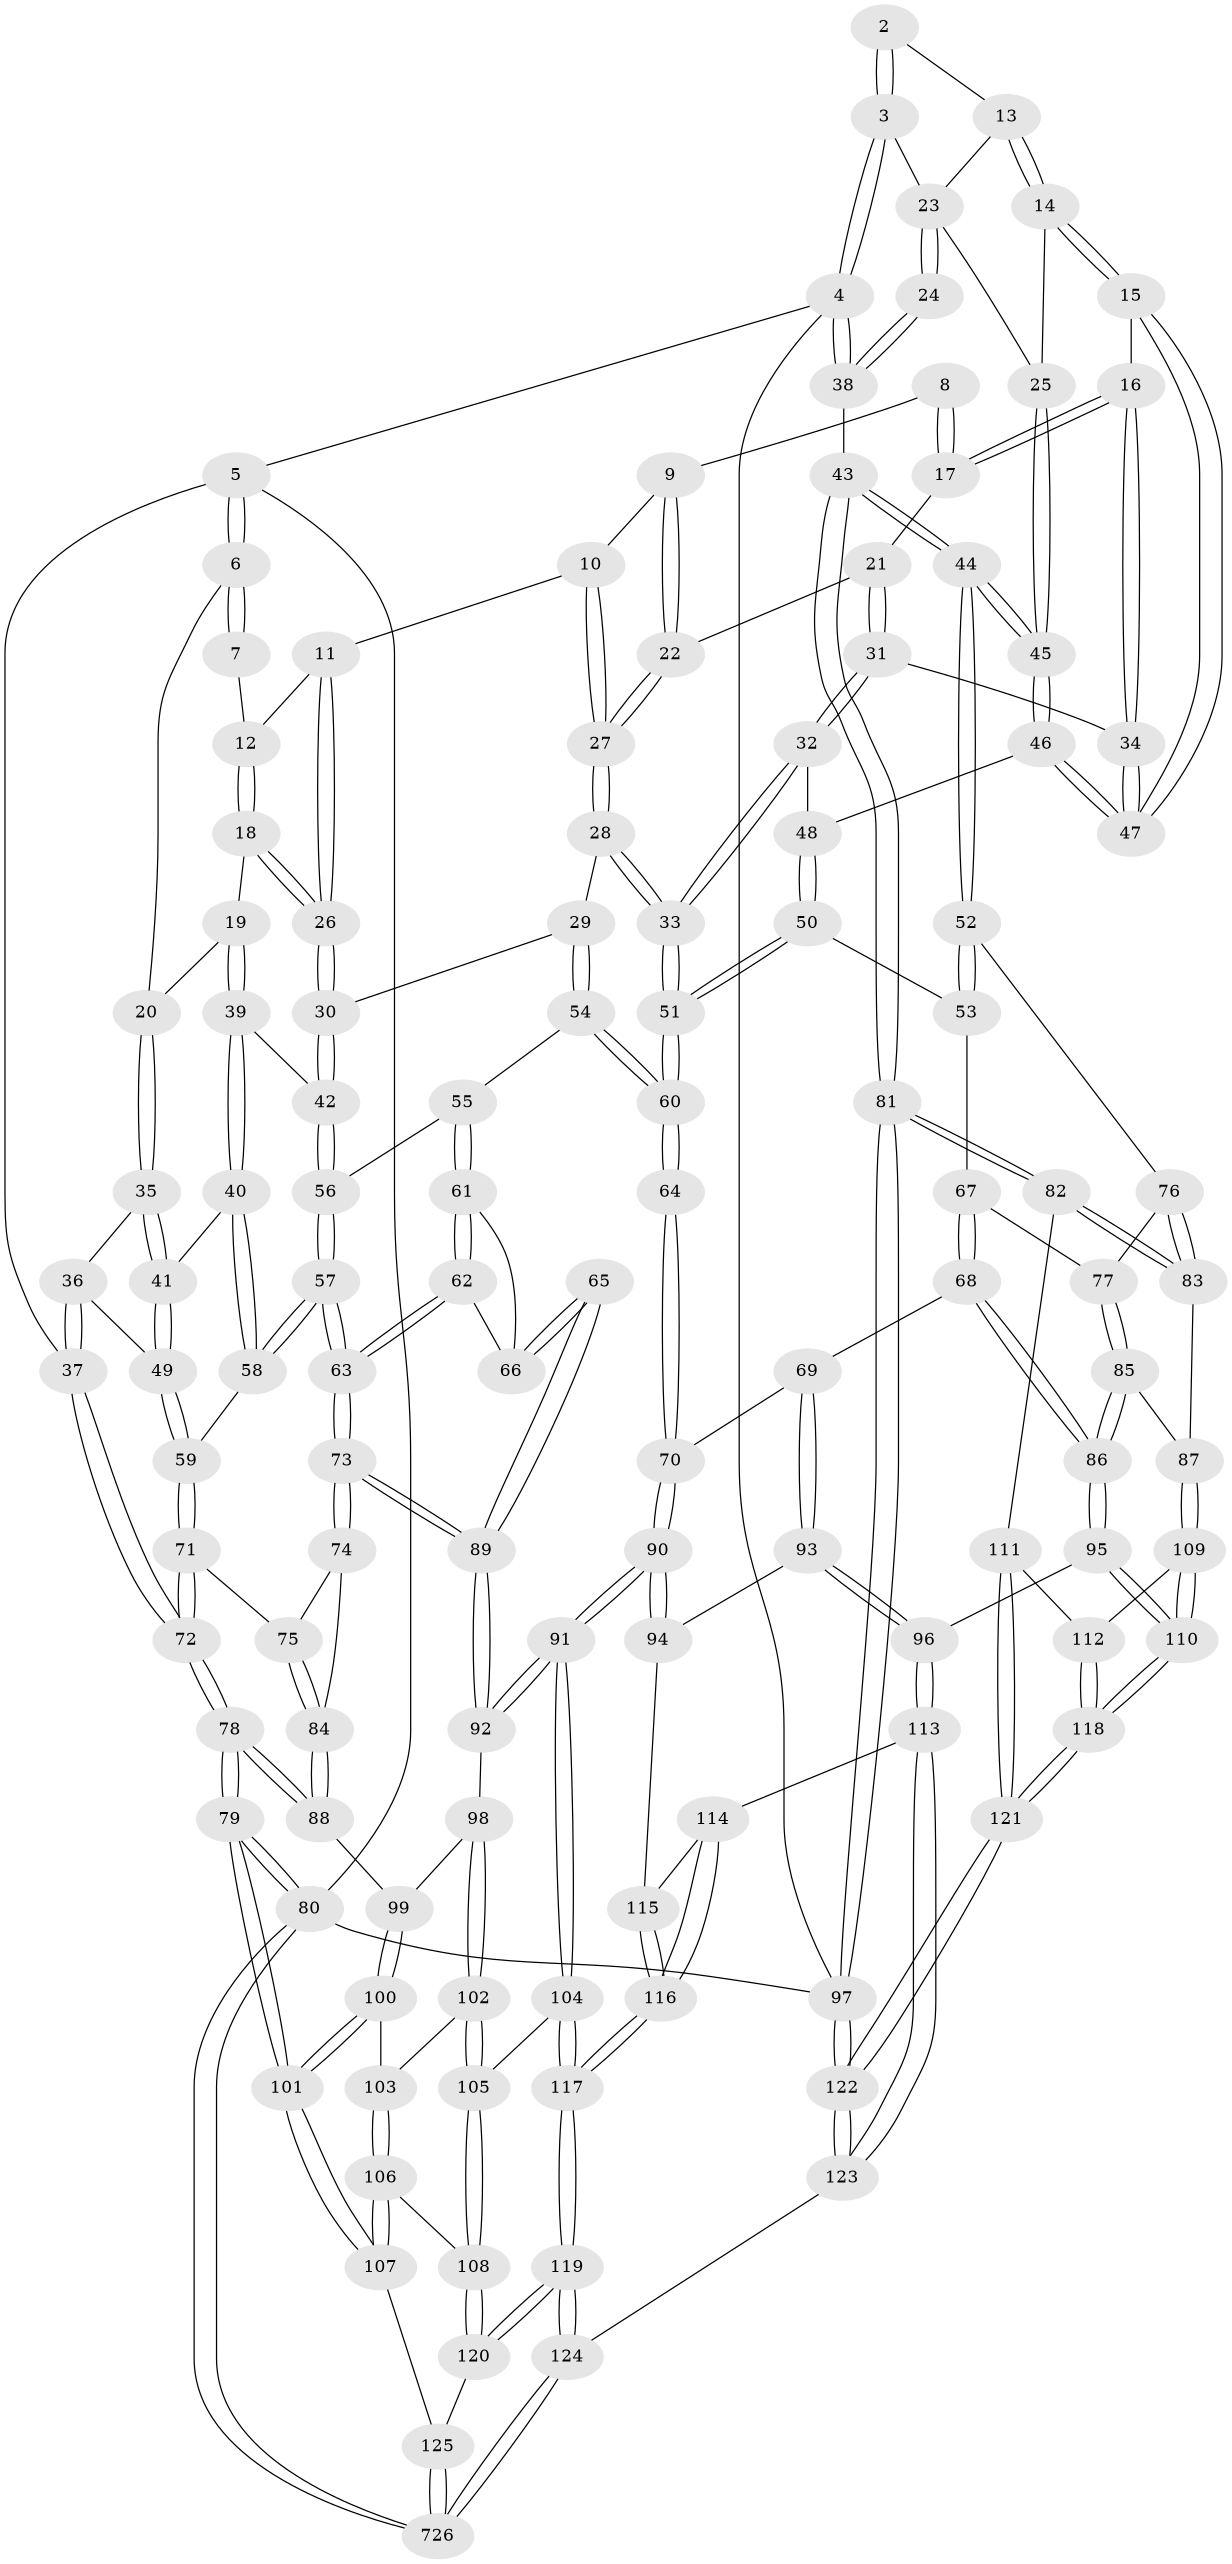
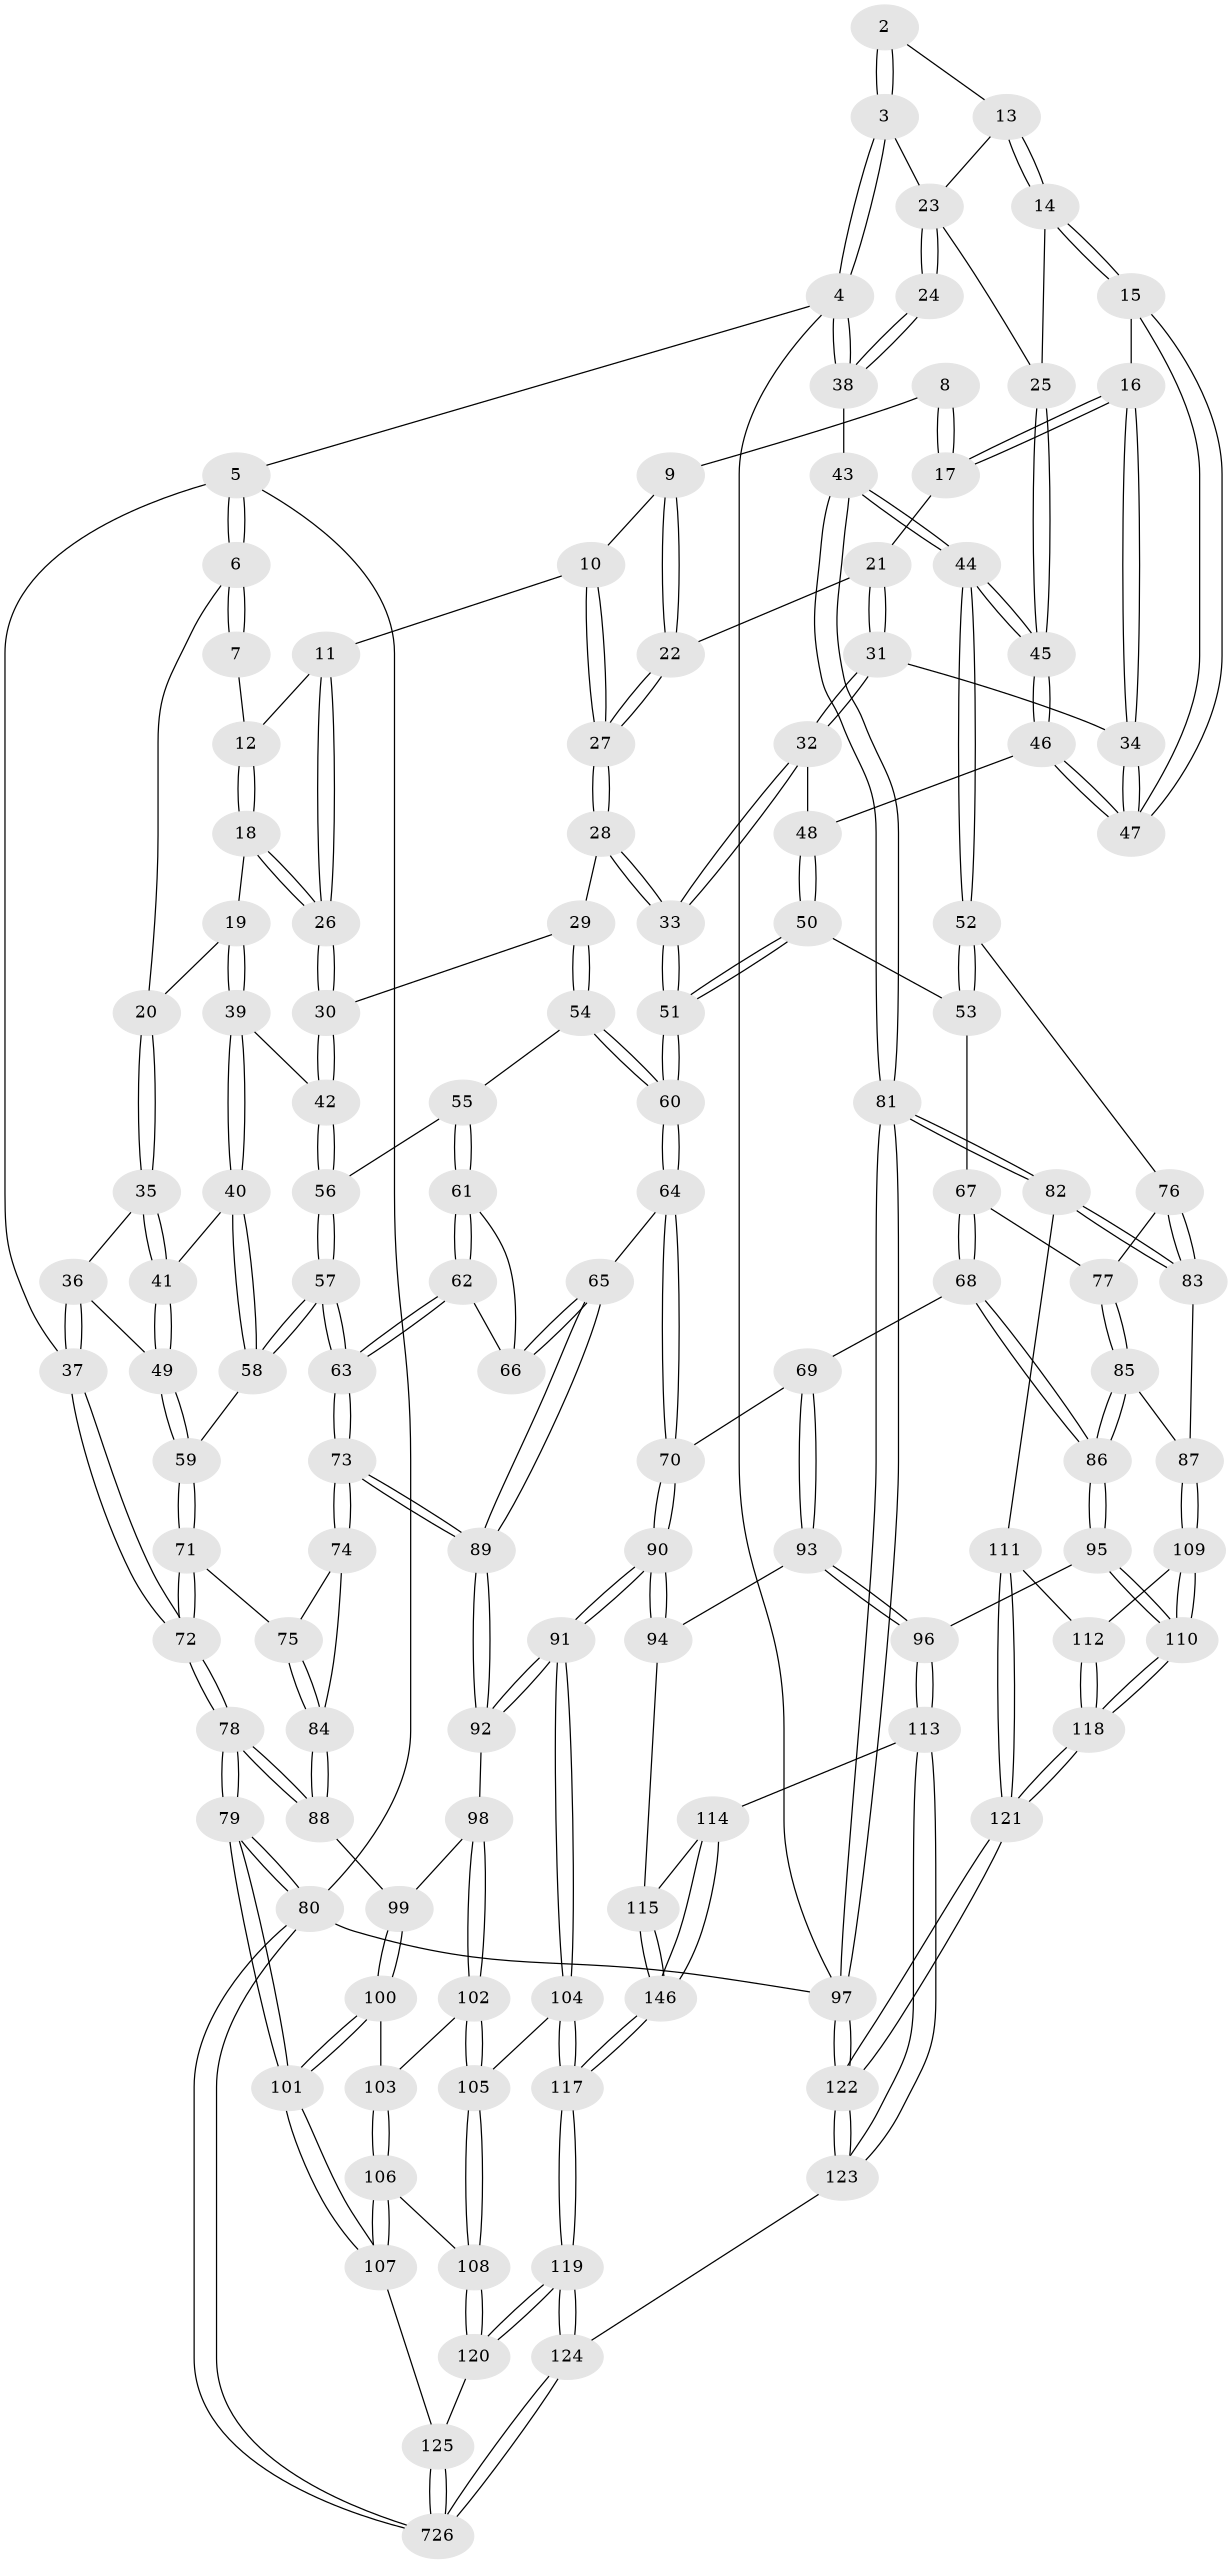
none -> (635, 1237)
(661, 1999) -> (661, 1999)
